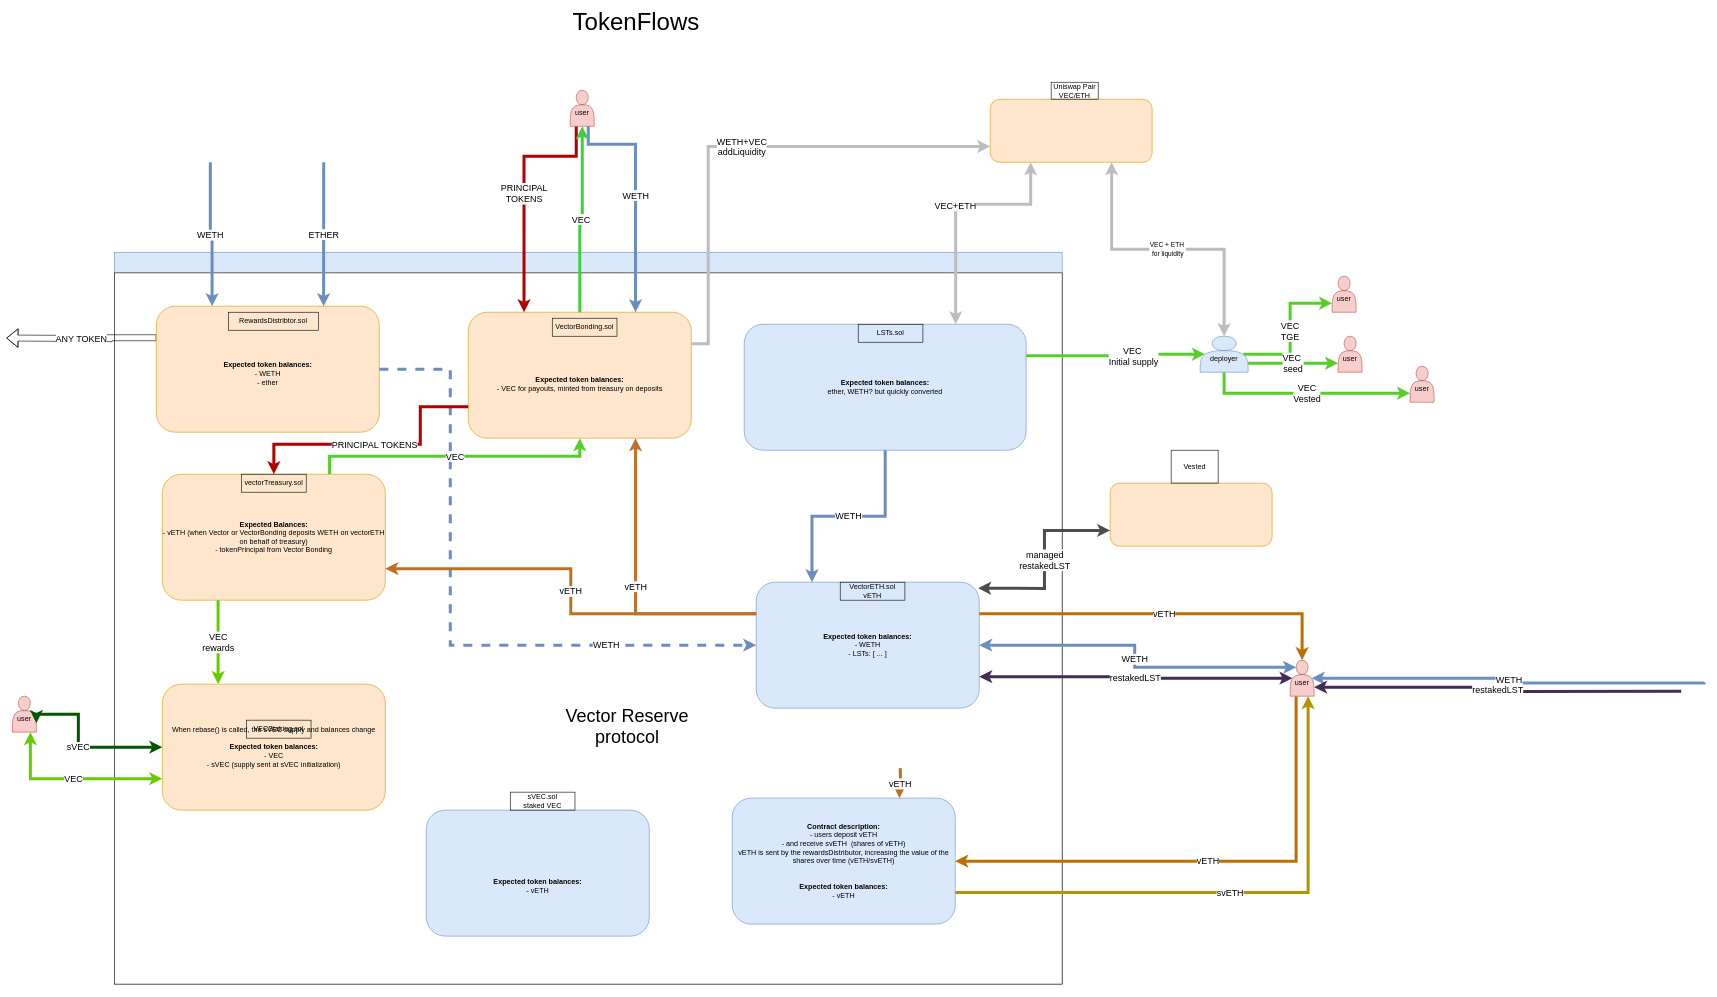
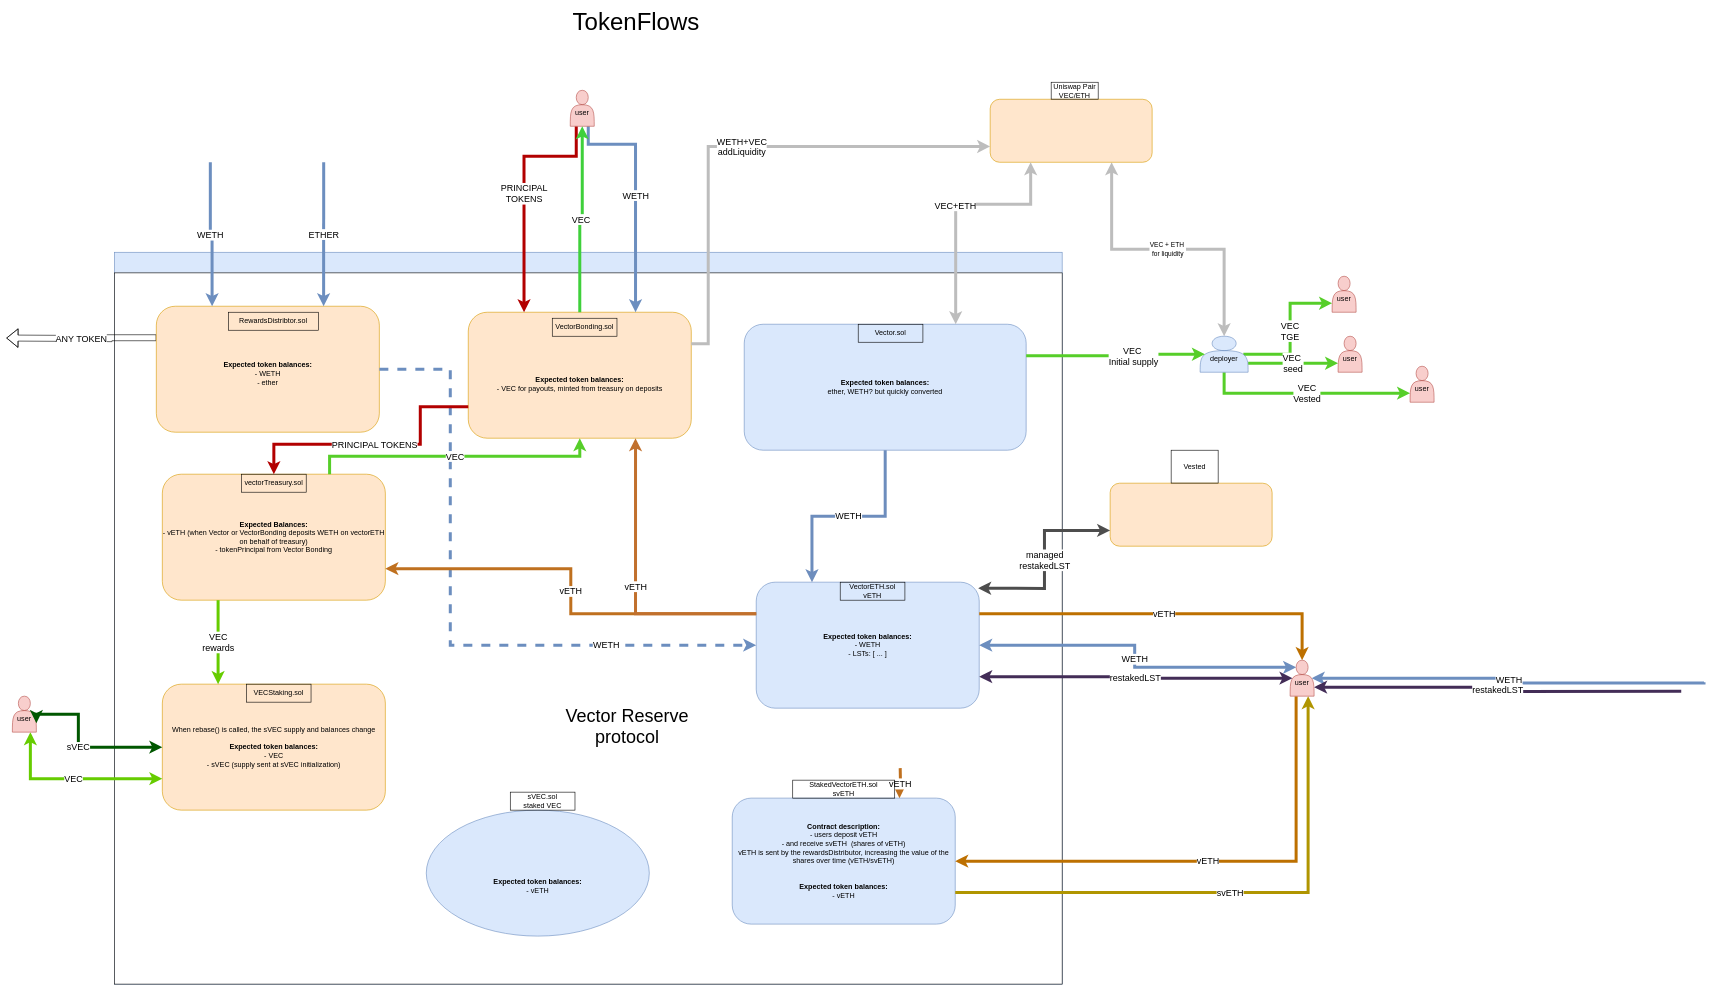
(891, 333) -> (891, 333)
(279, 729) -> (279, 693)
none -> (844, 789)
(538, 873) -> (538, 873)
